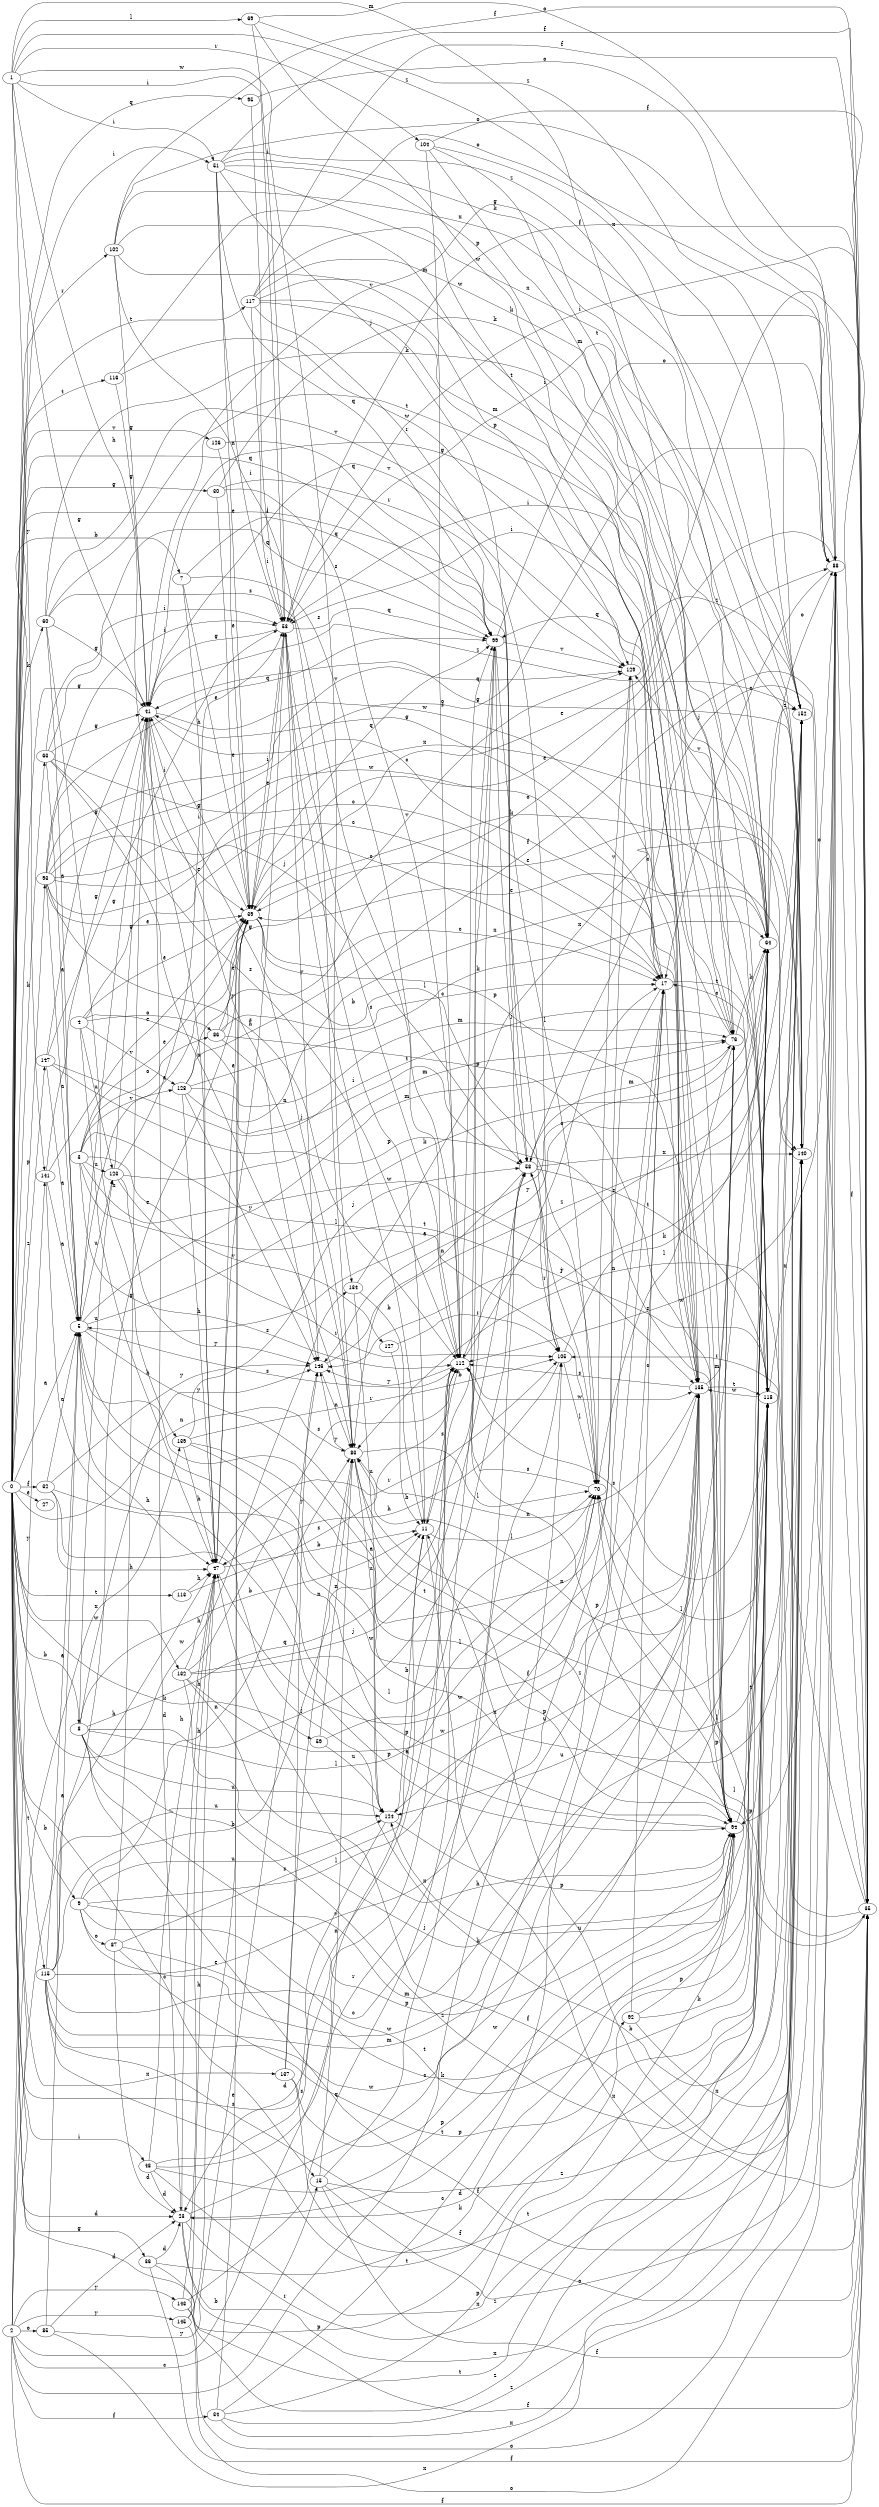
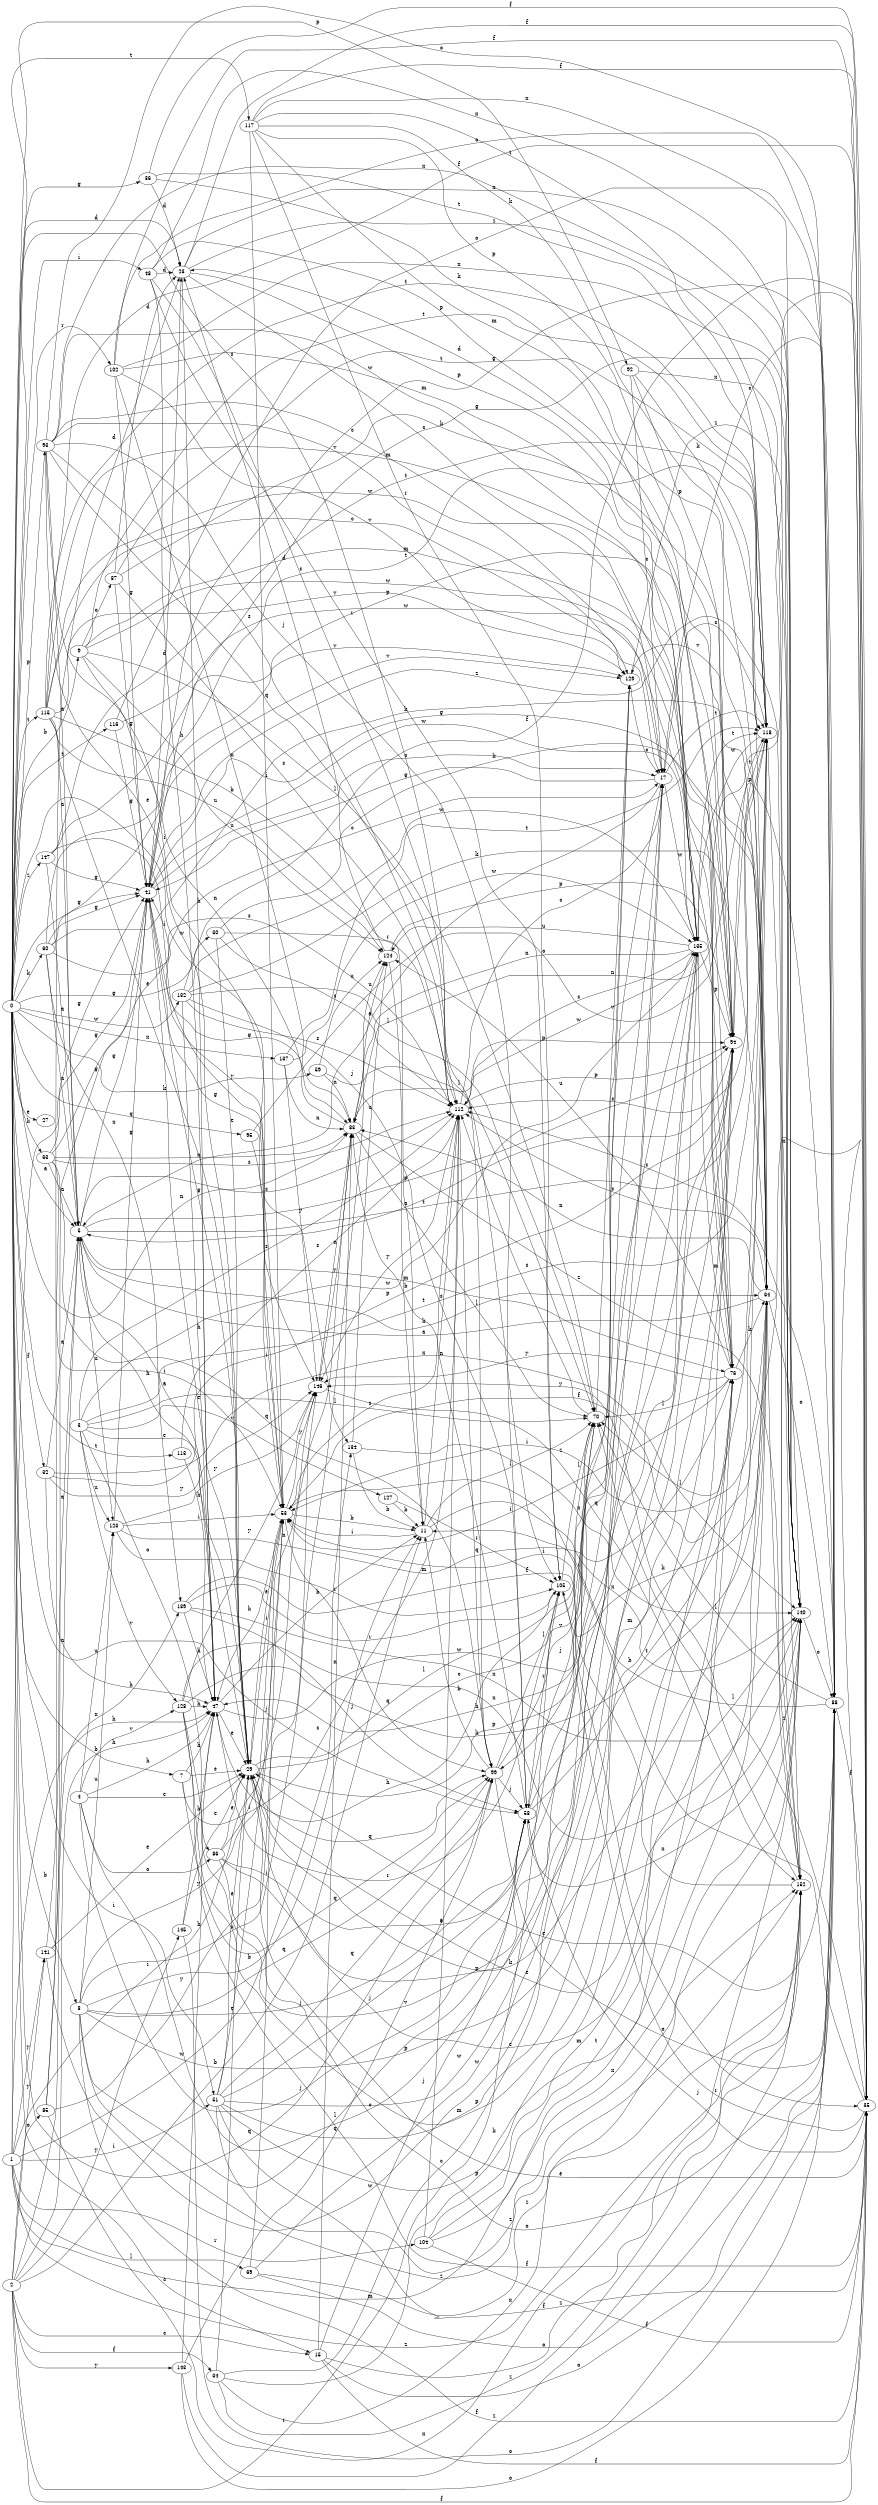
(216, 443) -> none
(250, 915) -> (249, 1770)
(753, 1628) -> none
